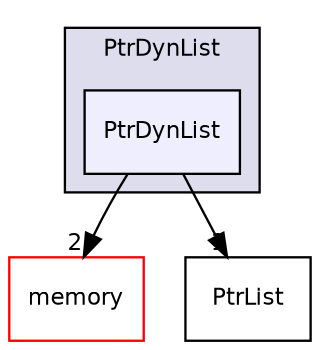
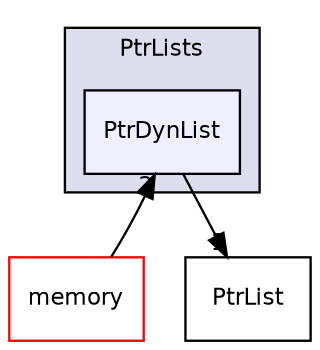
(162, 50) -> (162, 50)
(108, 208) -> (129, 227)
